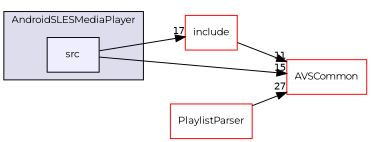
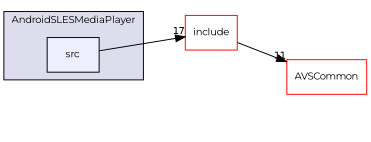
(188, 65) -> none
(211, 121) -> none
